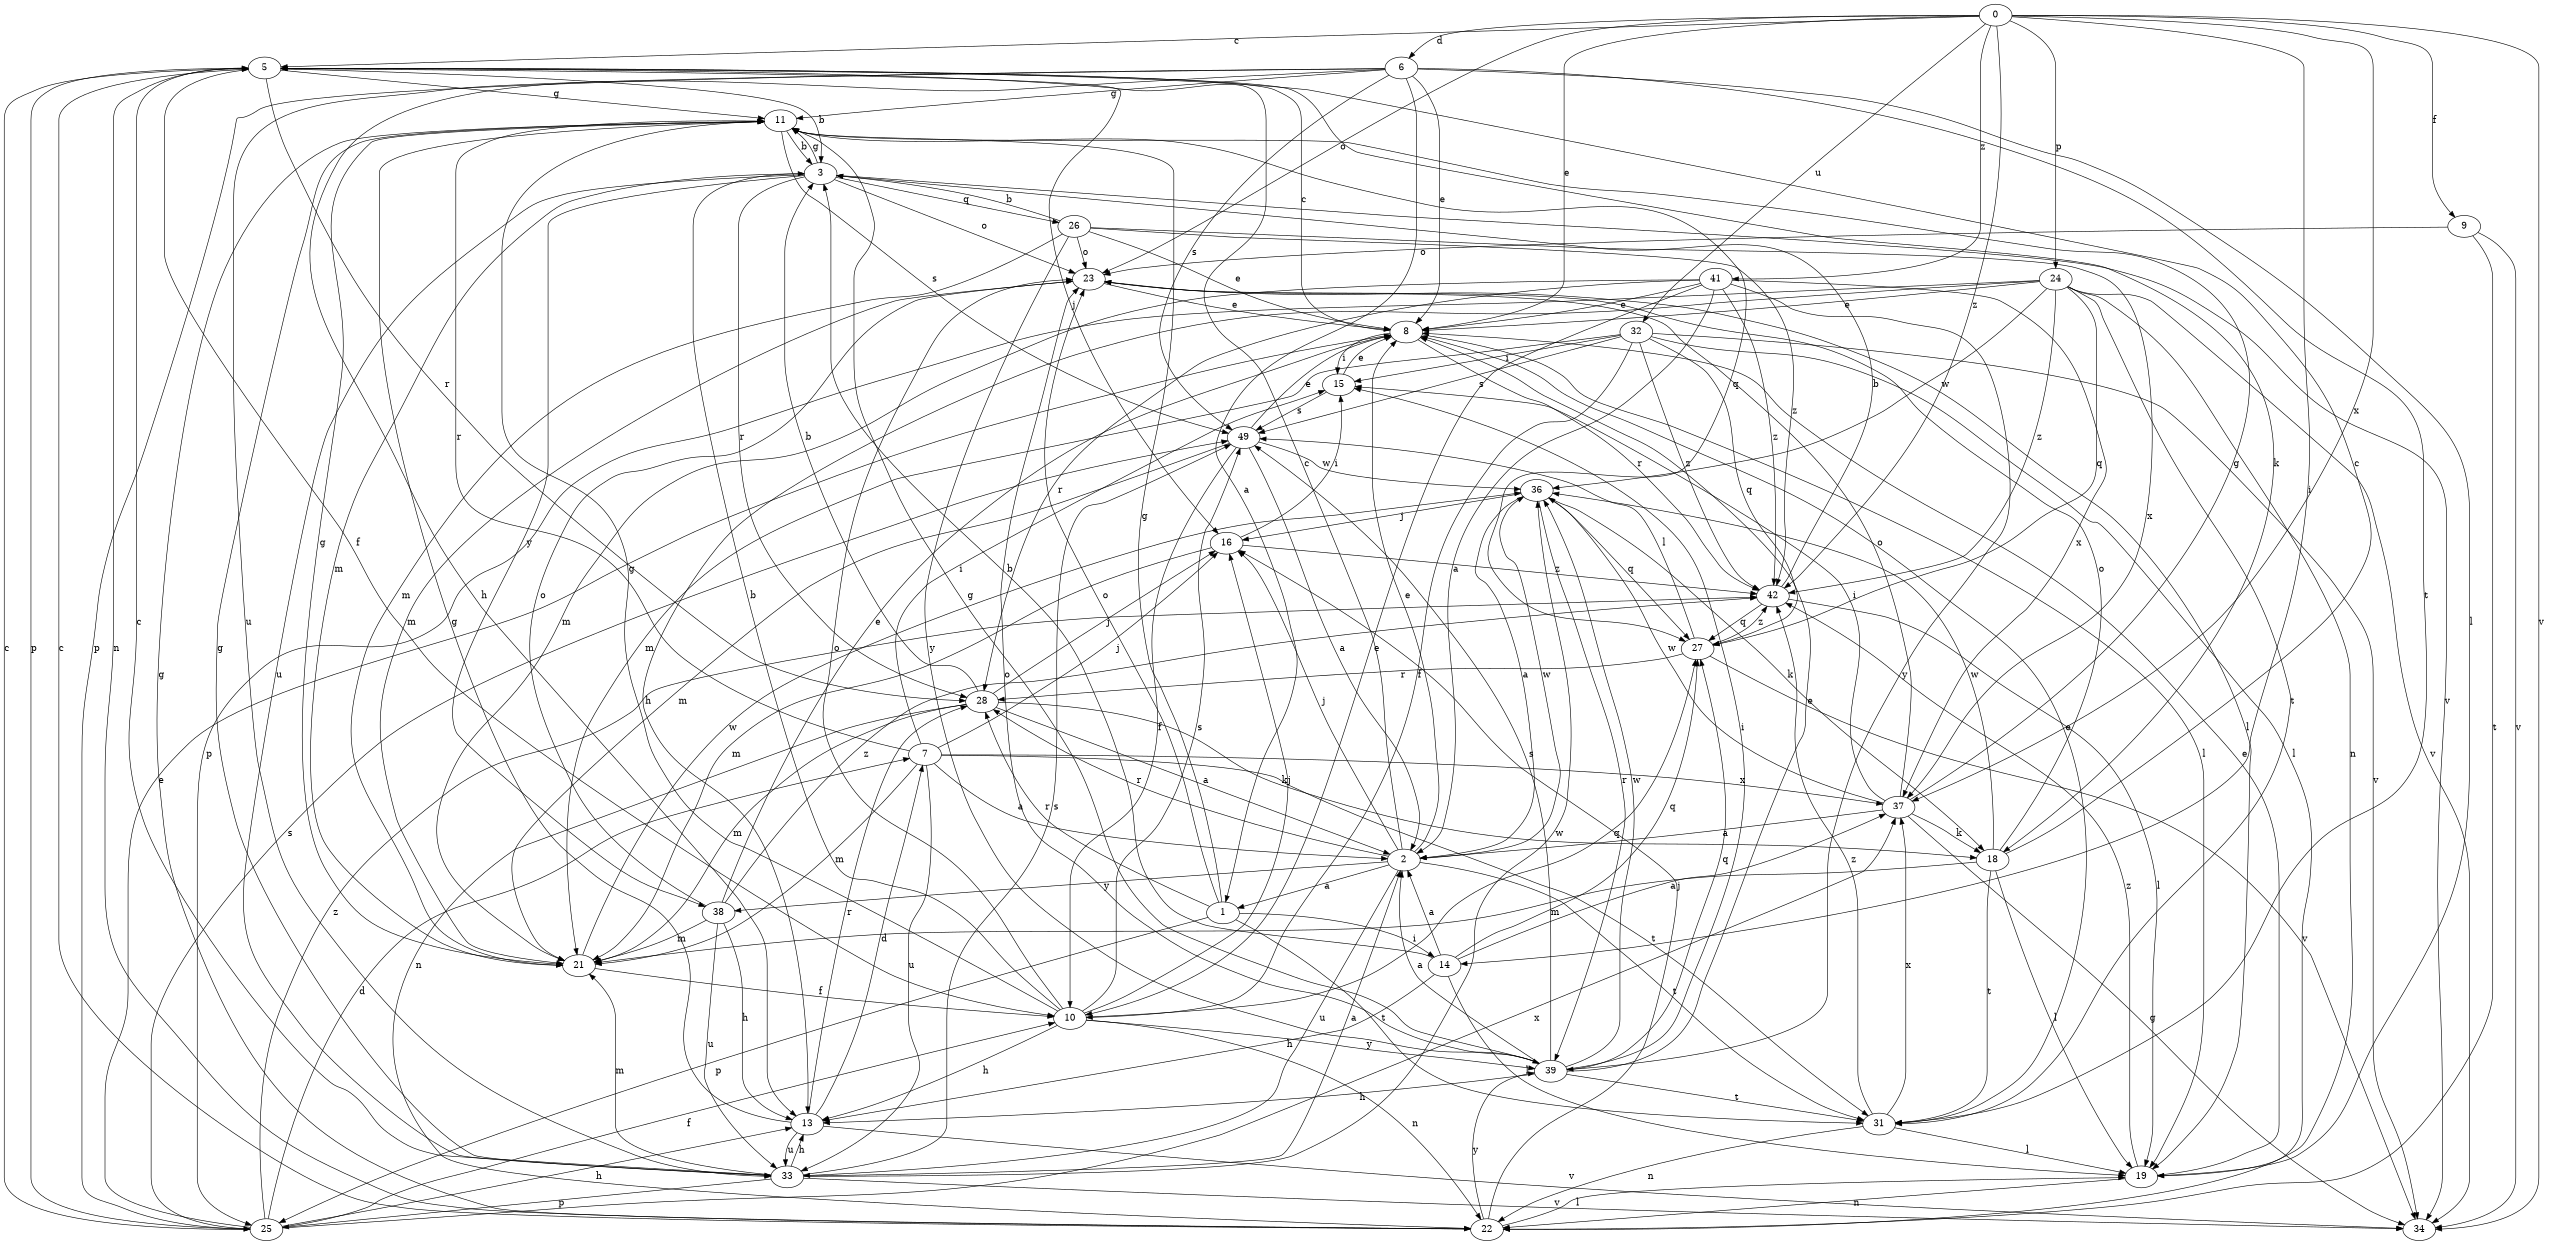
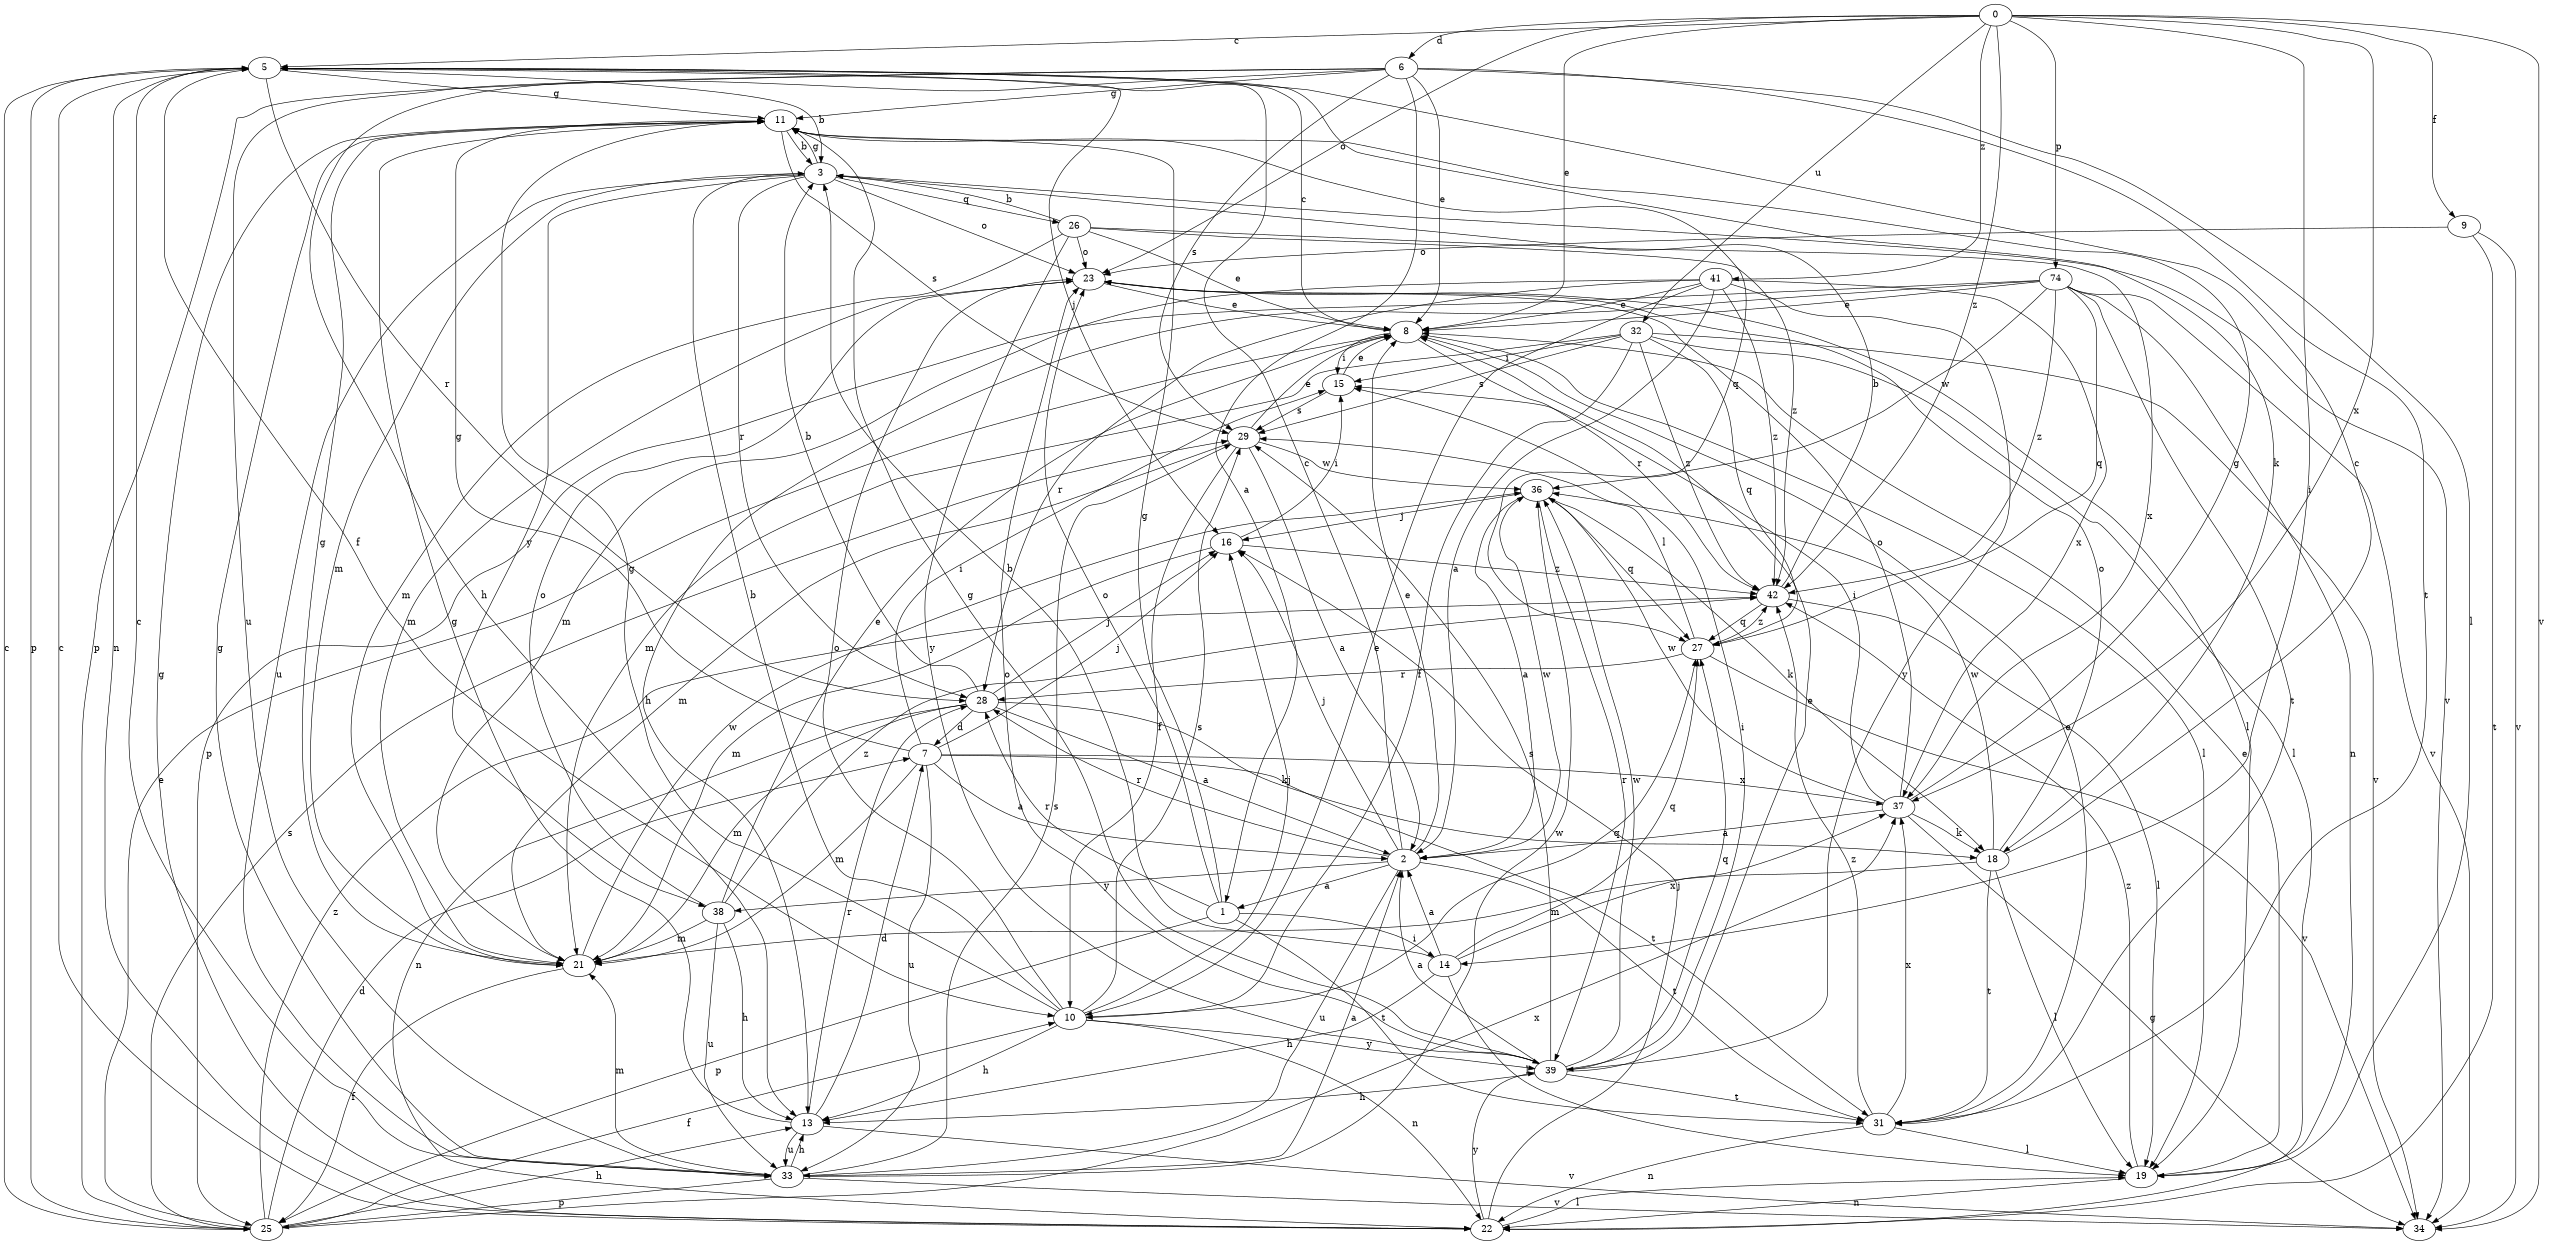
(2056, 279) -> (2056, 279)
(459, 438) -> (459, 438)
(1244, 438) -> (1244, 438)
none -> (956, 726)
(1673, 886) -> (1673, 886)
(821, 997) -> (382, 1048)
